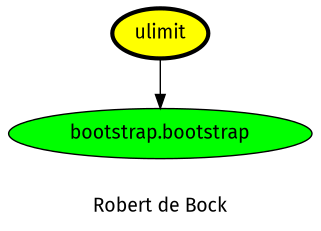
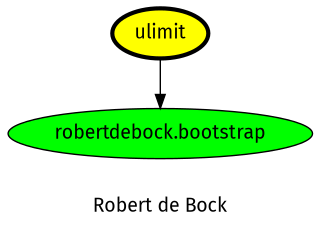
(160, 134) -> (160, 134)
